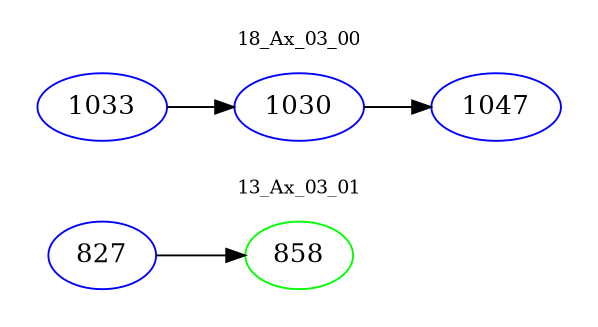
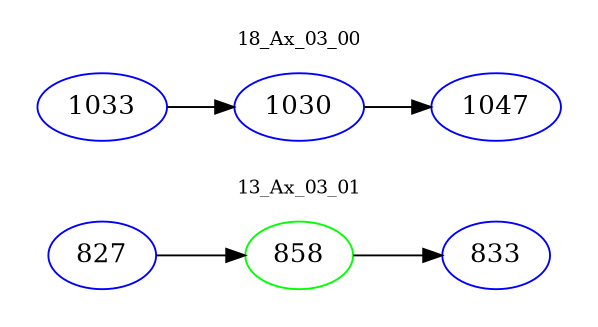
none -> (496, 255)
